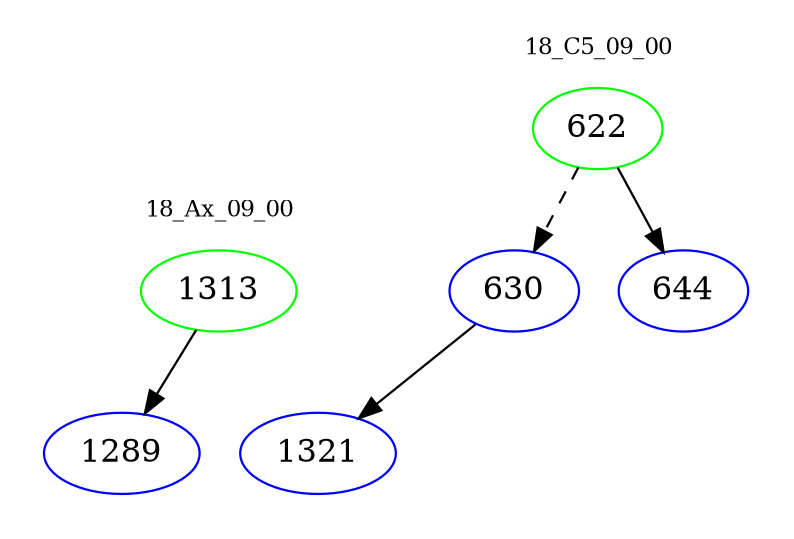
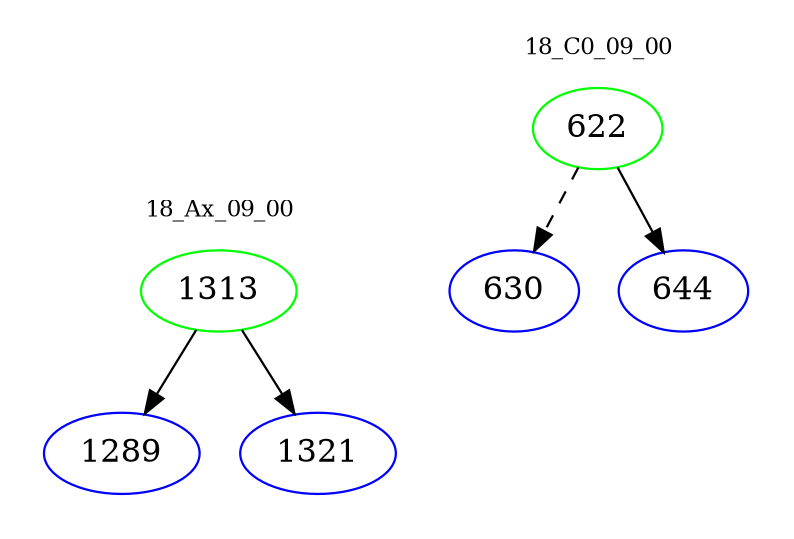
(599, 48) -> (599, 48)
(426, 364) -> (262, 362)
